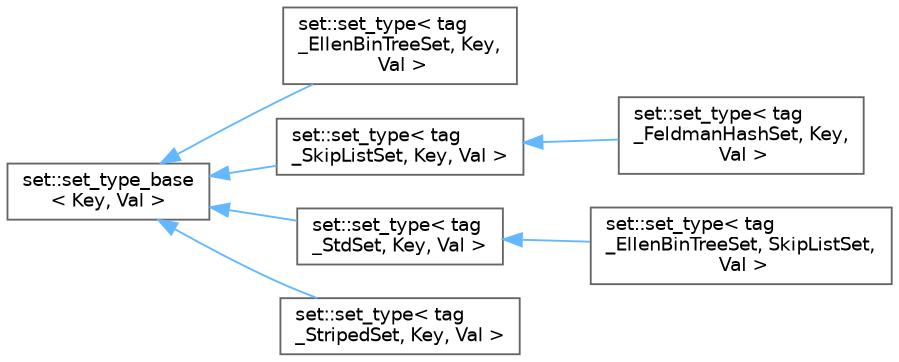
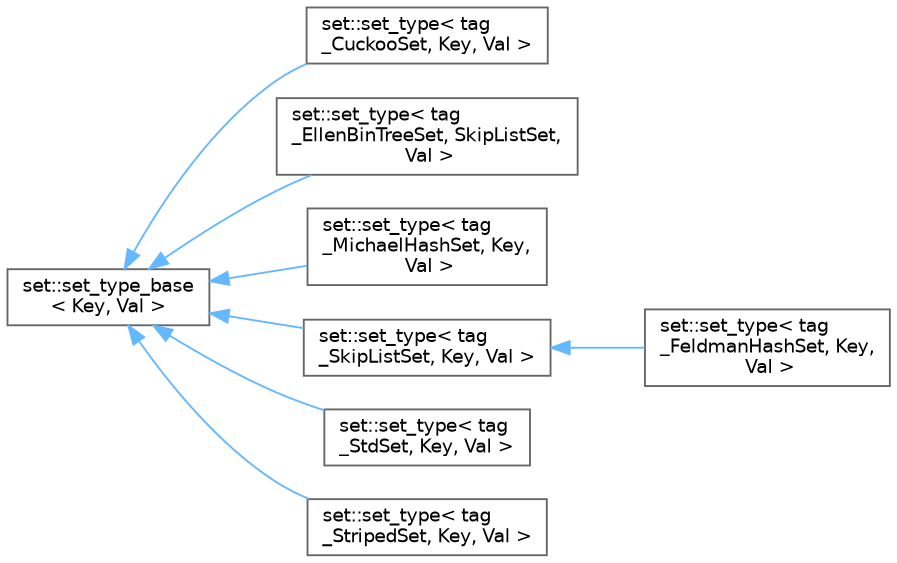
none -> (427, 36)
(400, 46) -> (427, 247)
(556, 241) -> (236, 213)
